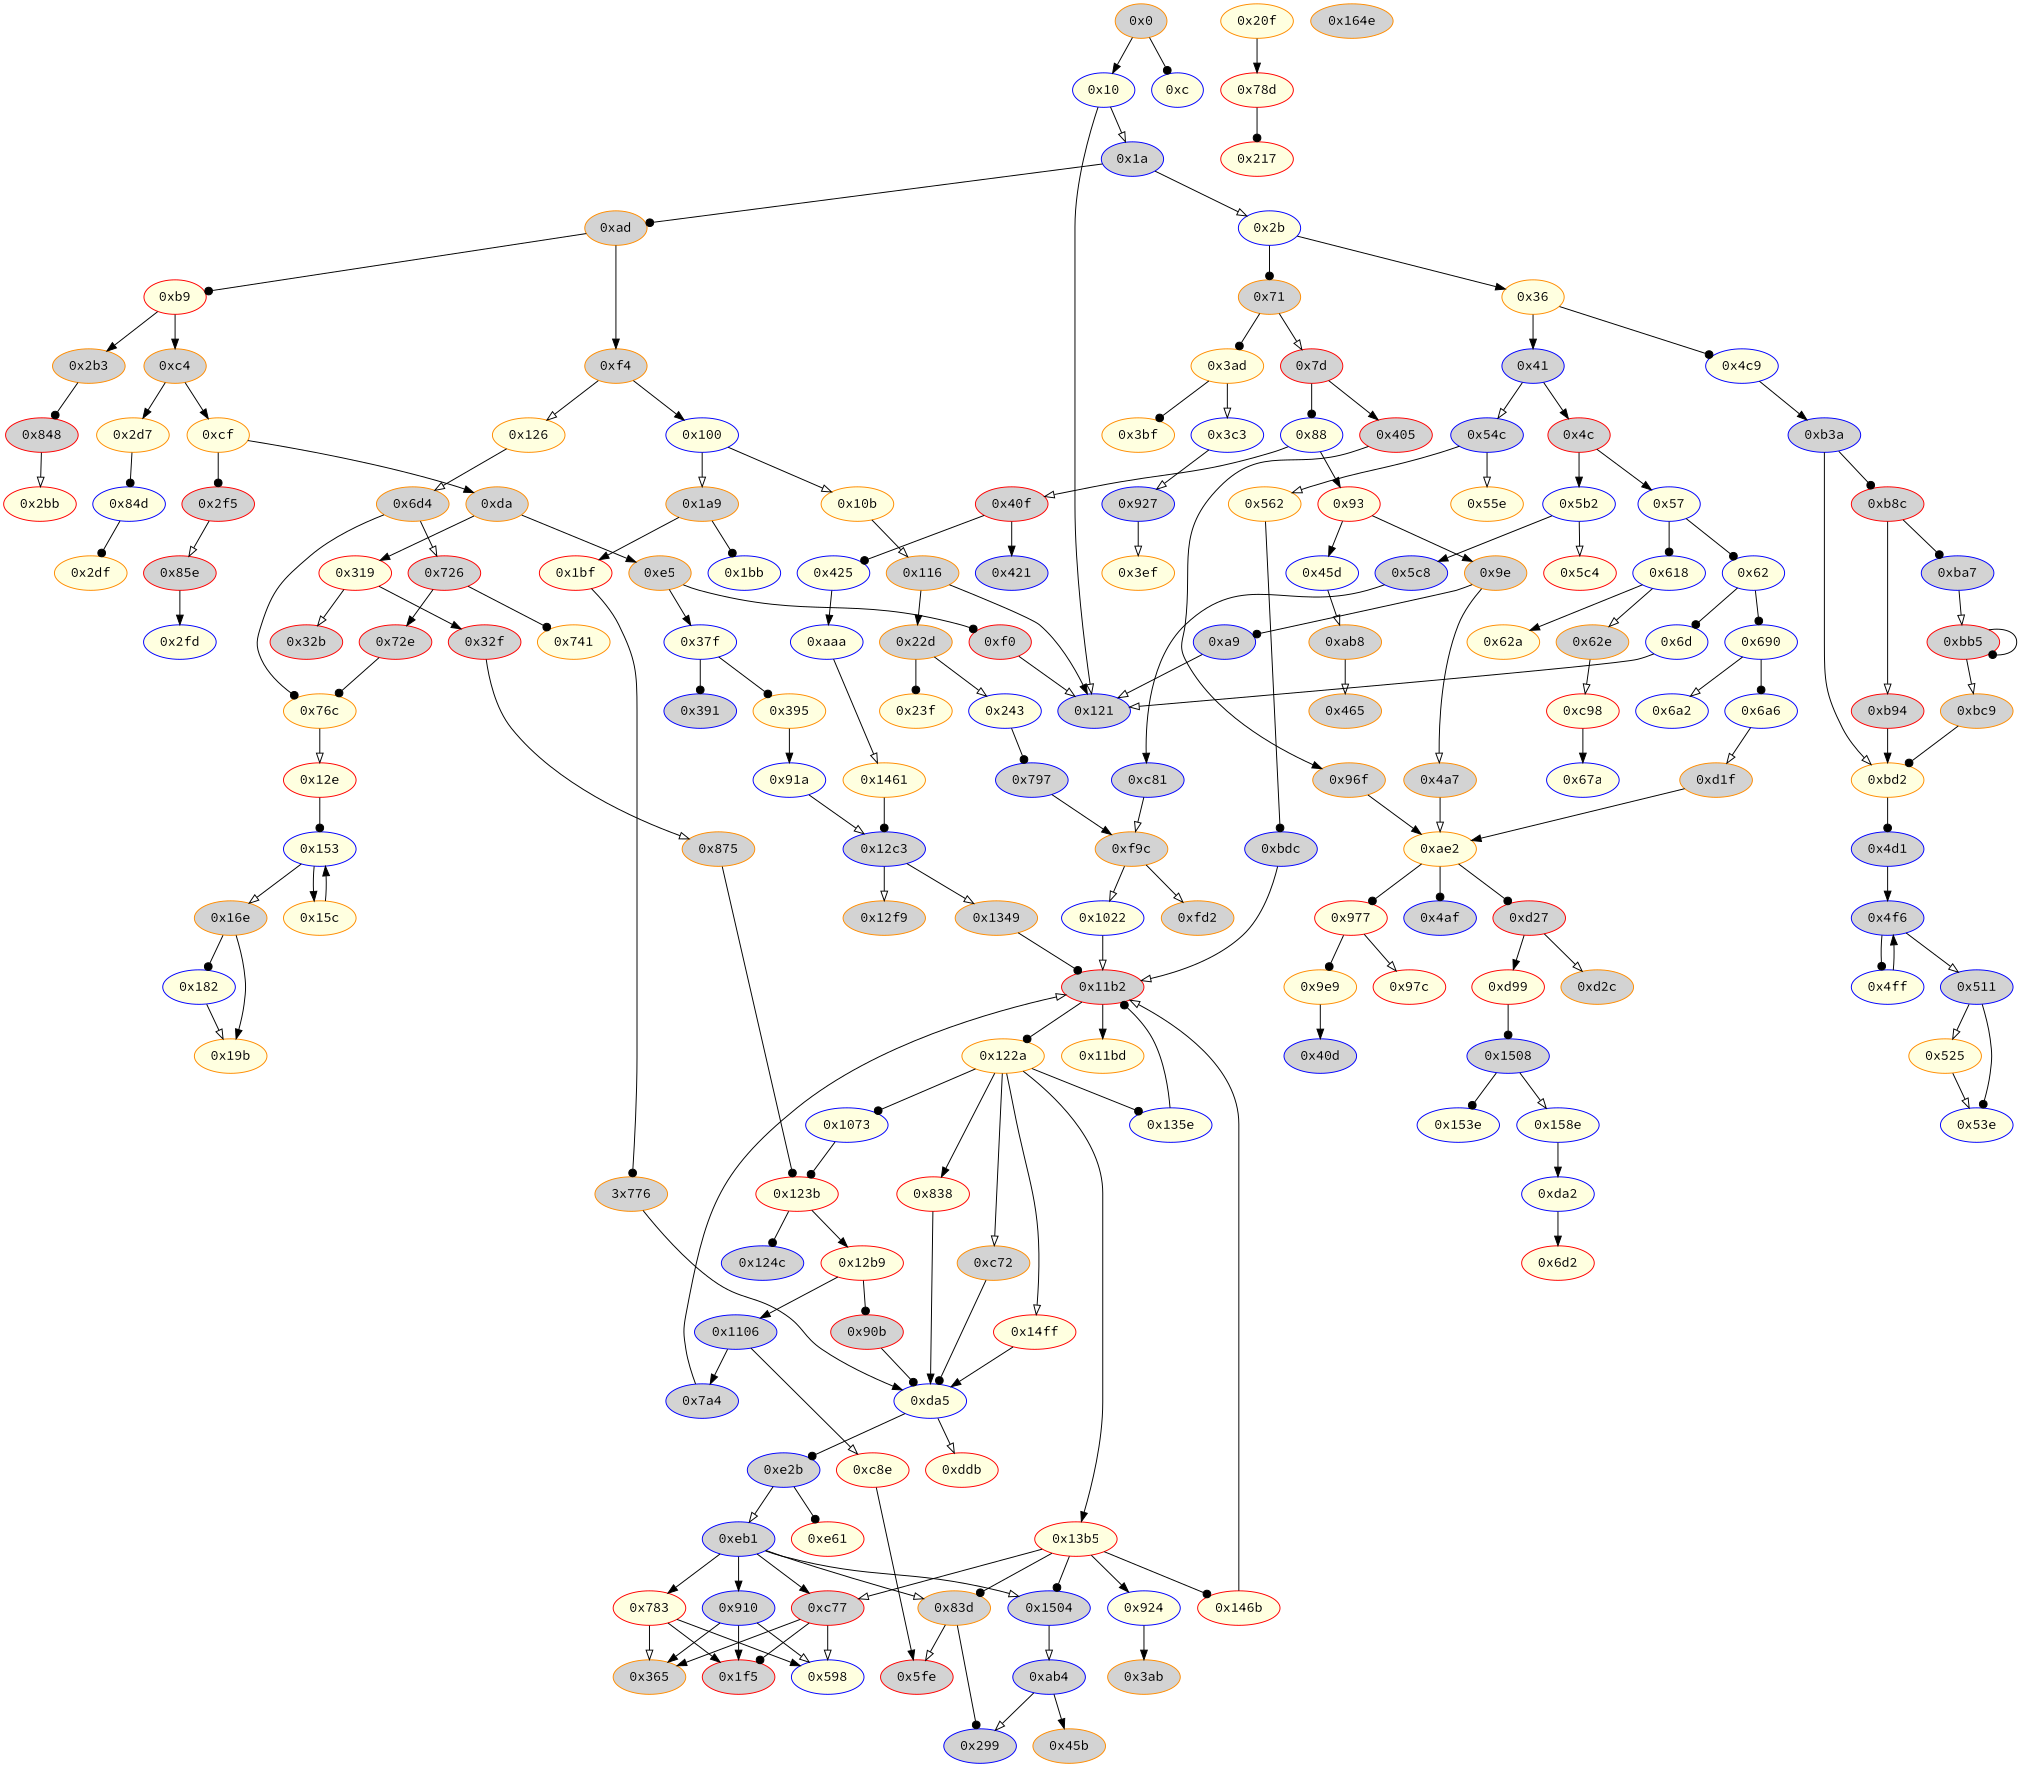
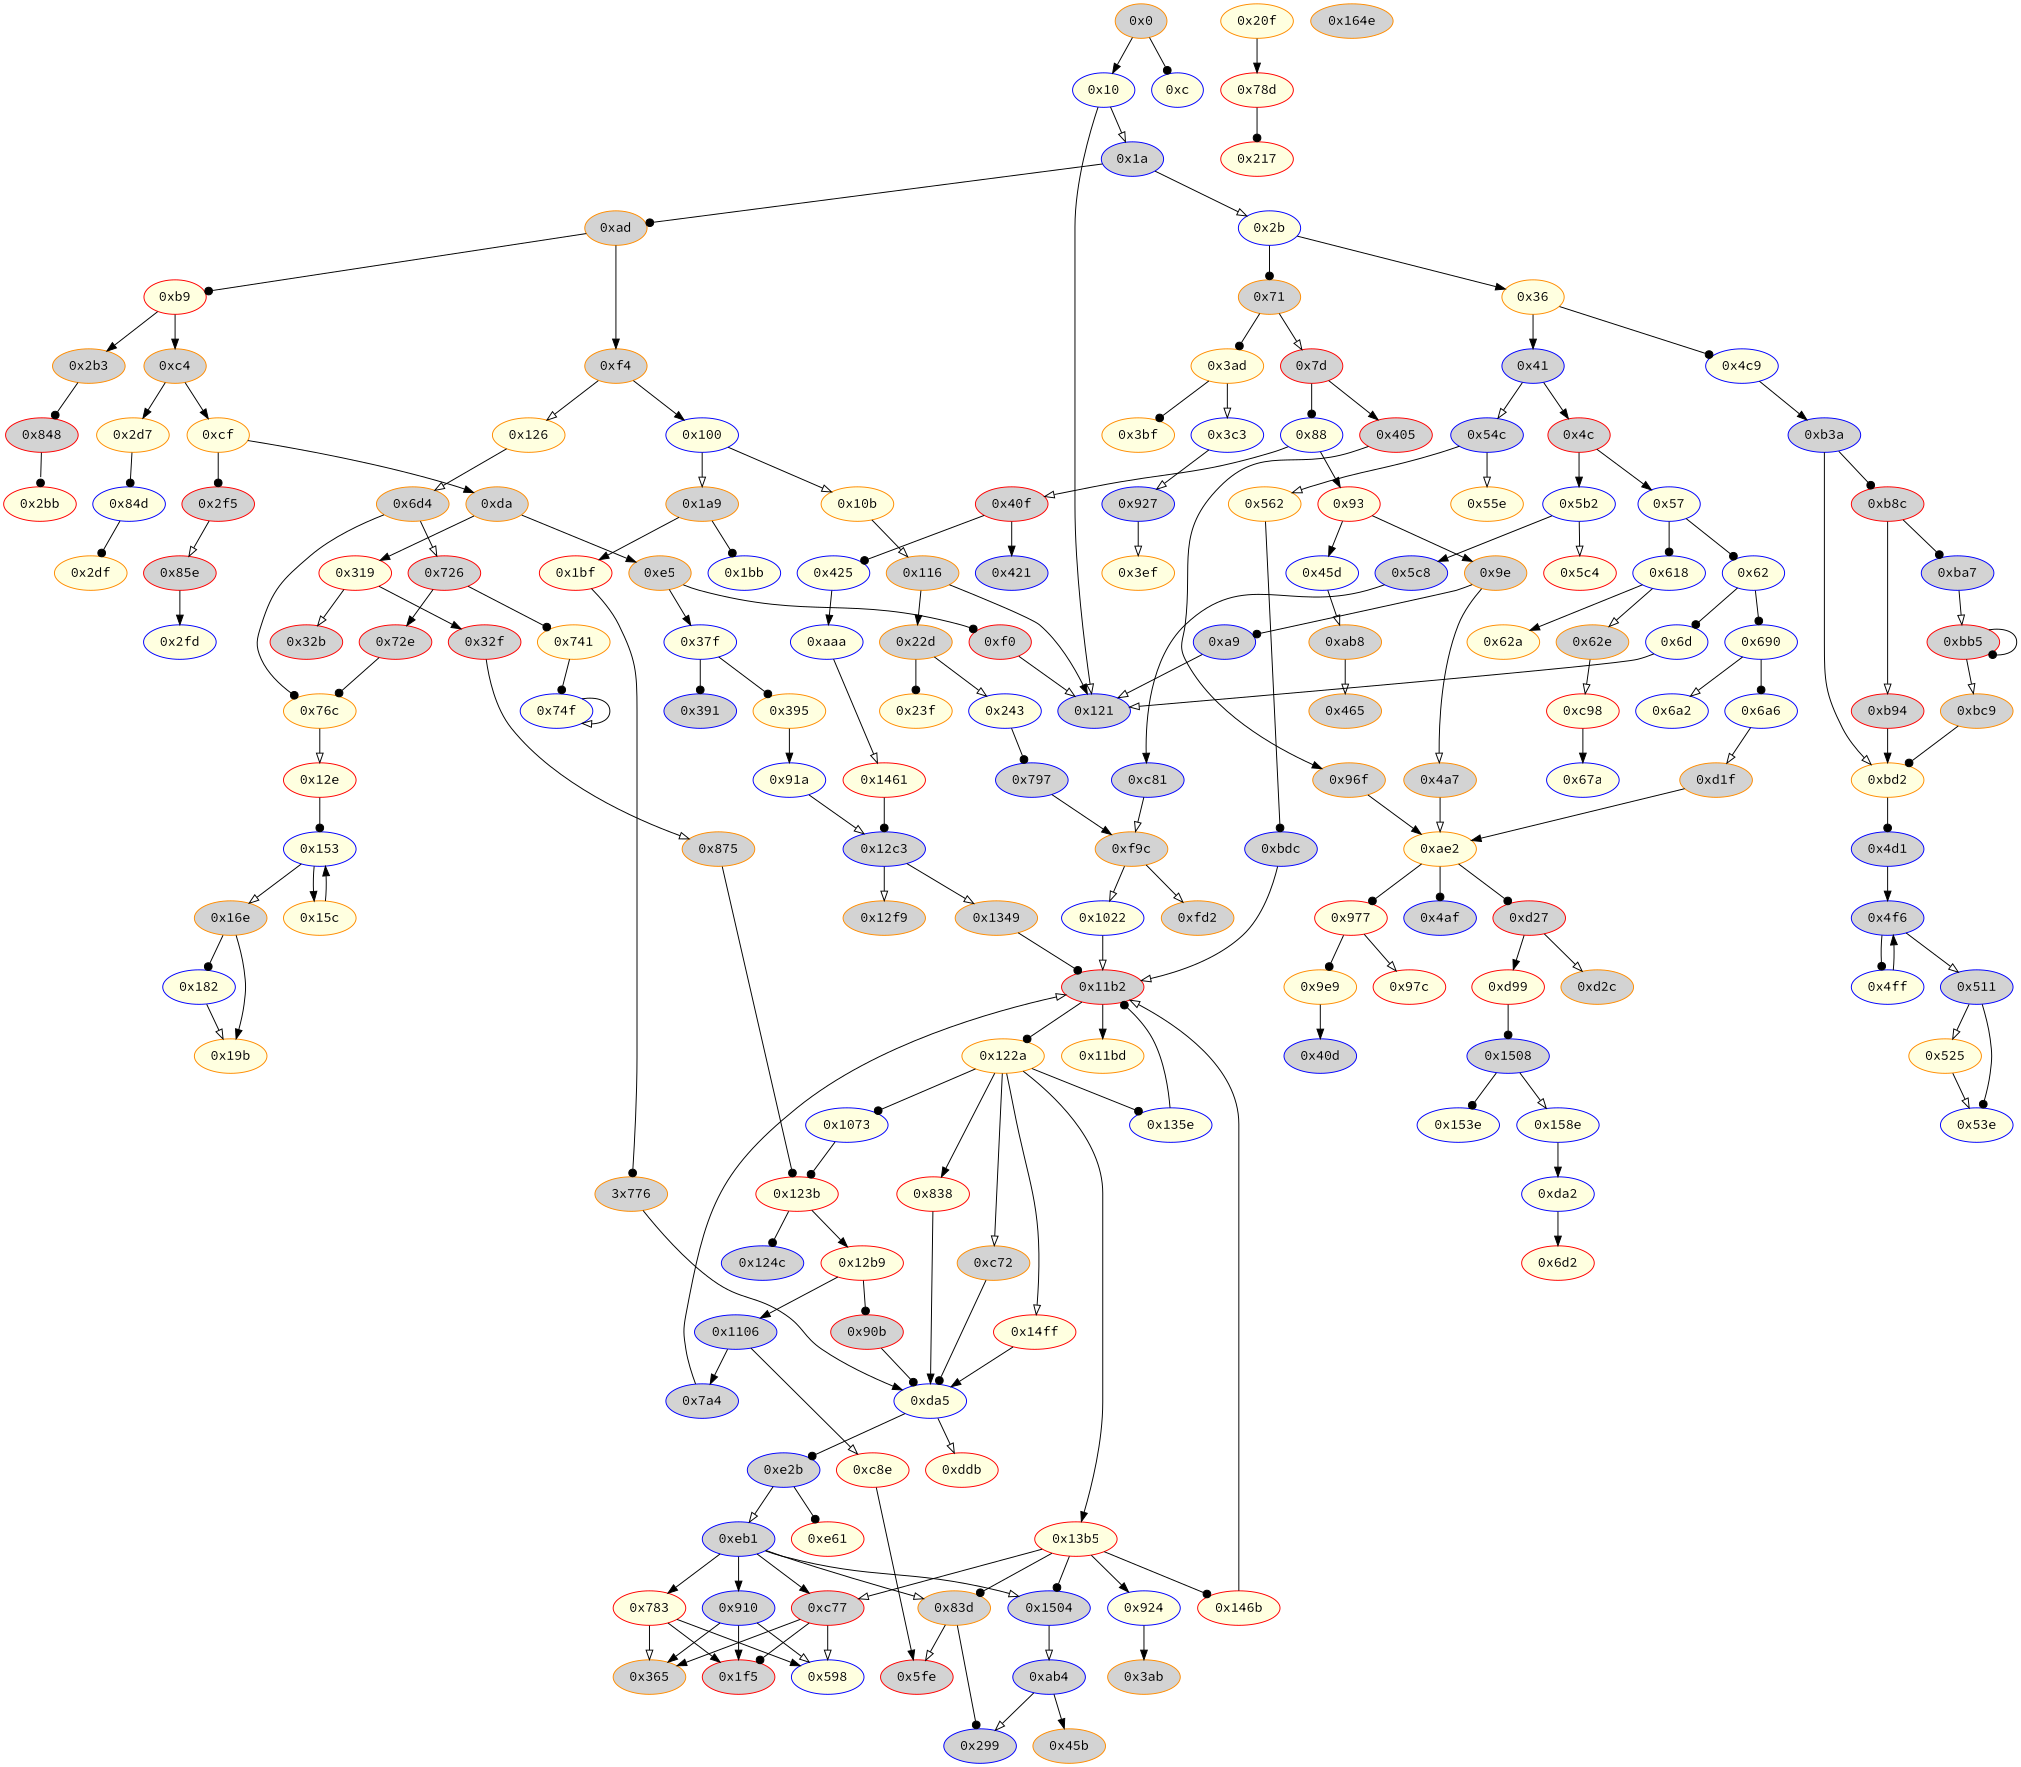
(41, 465) -> (41, 465)
none -> (557, 711)
(884, 780) -> (884, 780)
